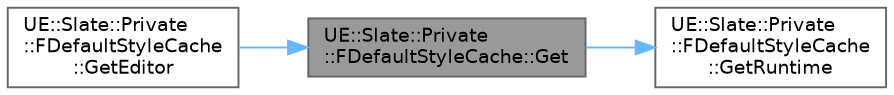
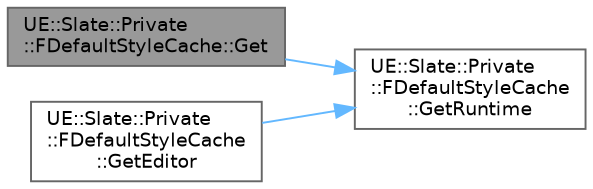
(263, 48) -> (299, 117)
